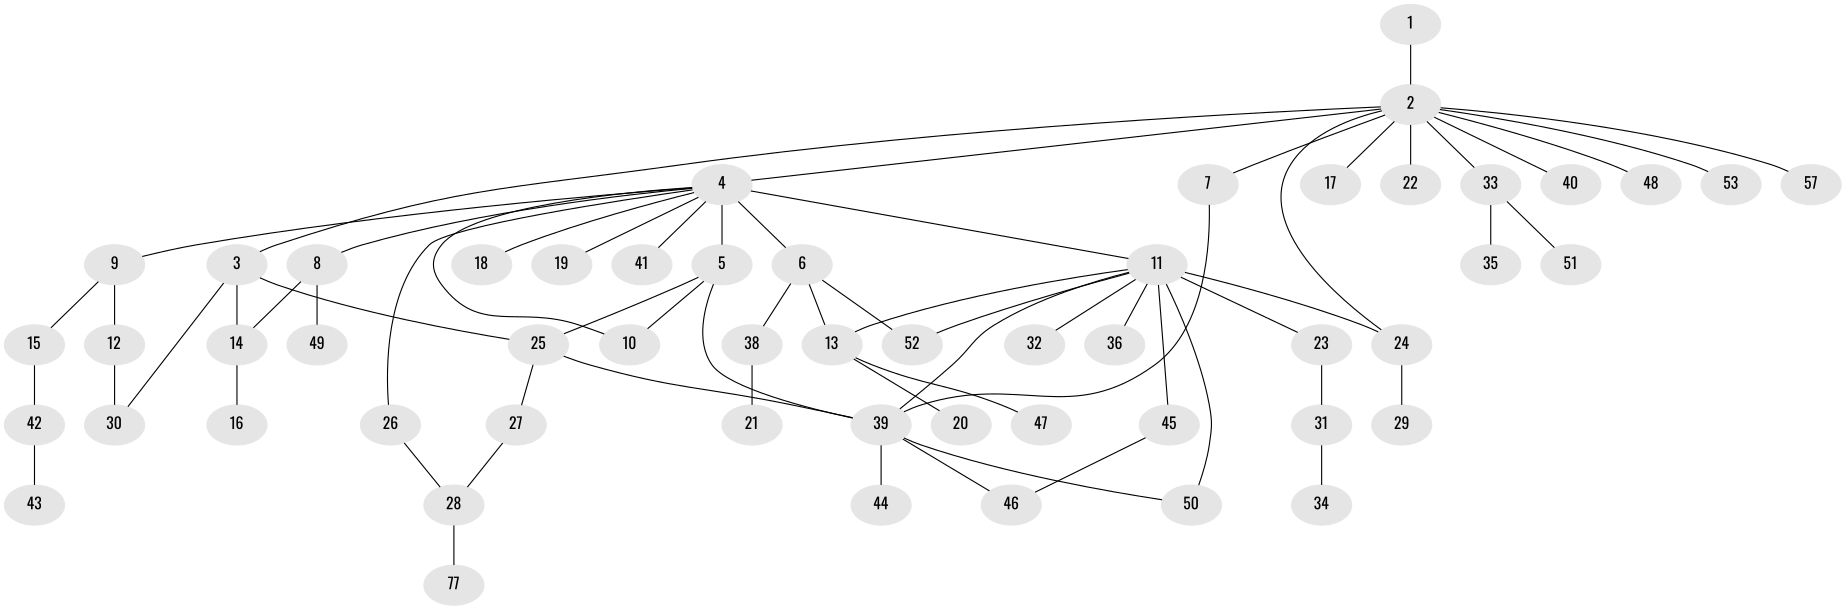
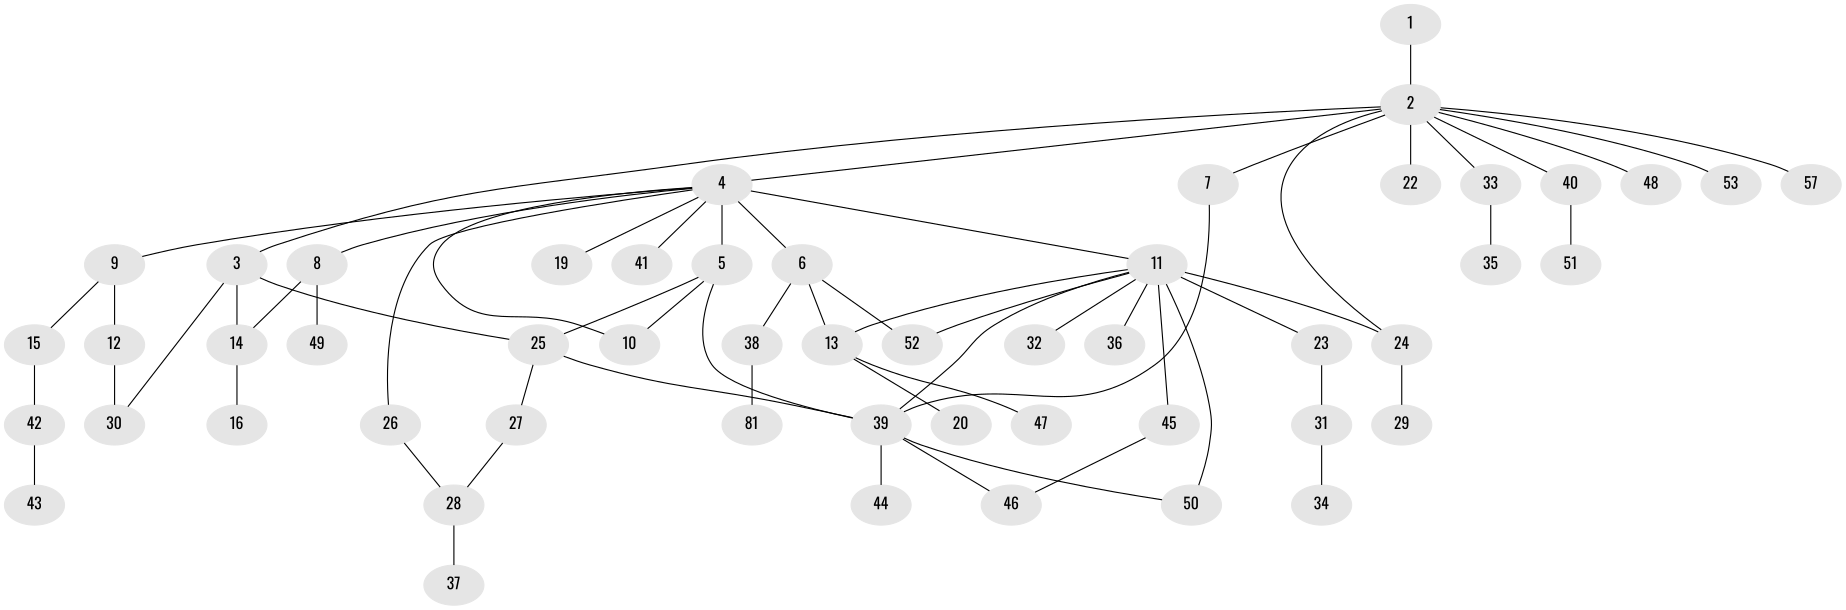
(1331, 185) -> none
(1531, 225) -> (1571, 225)
(482, 265) -> none
(752, 425) -> (752, 425)
(454, 585) -> (454, 585)
